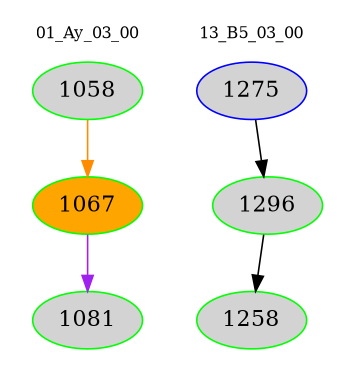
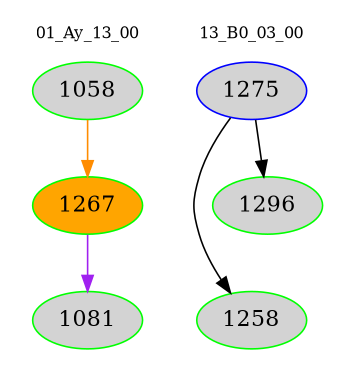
(88, 34) -> (88, 34)
(252, 34) -> (252, 34)
(88, 206) -> (88, 206)
(261, 255) -> (194, 197)
